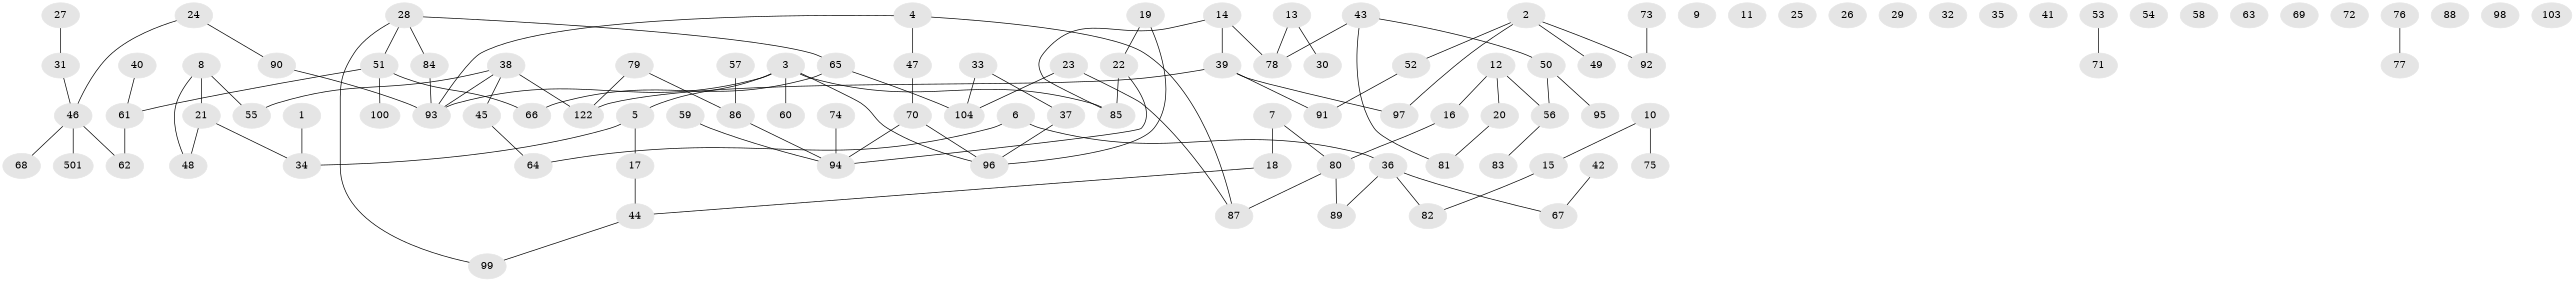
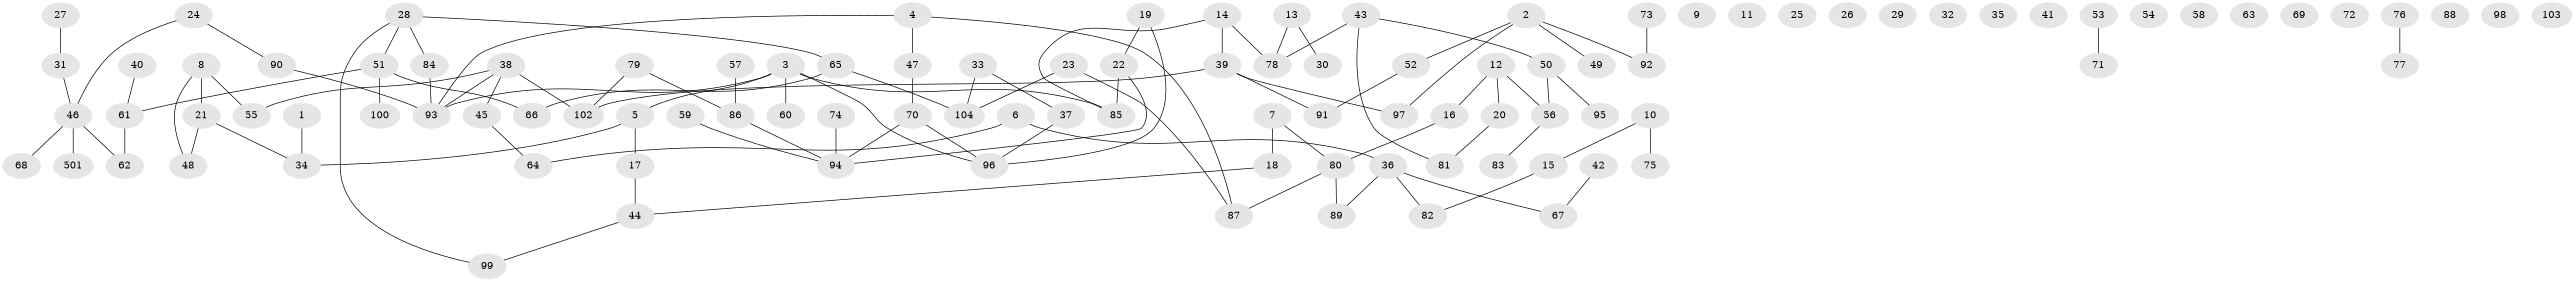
(584, 116) -> (584, 116)
